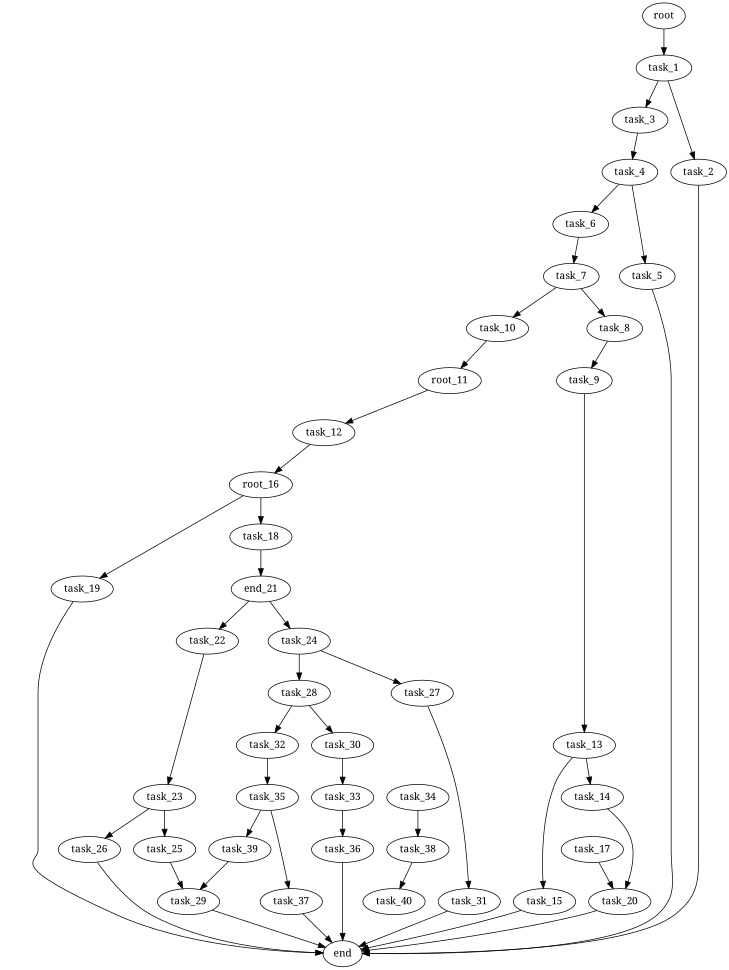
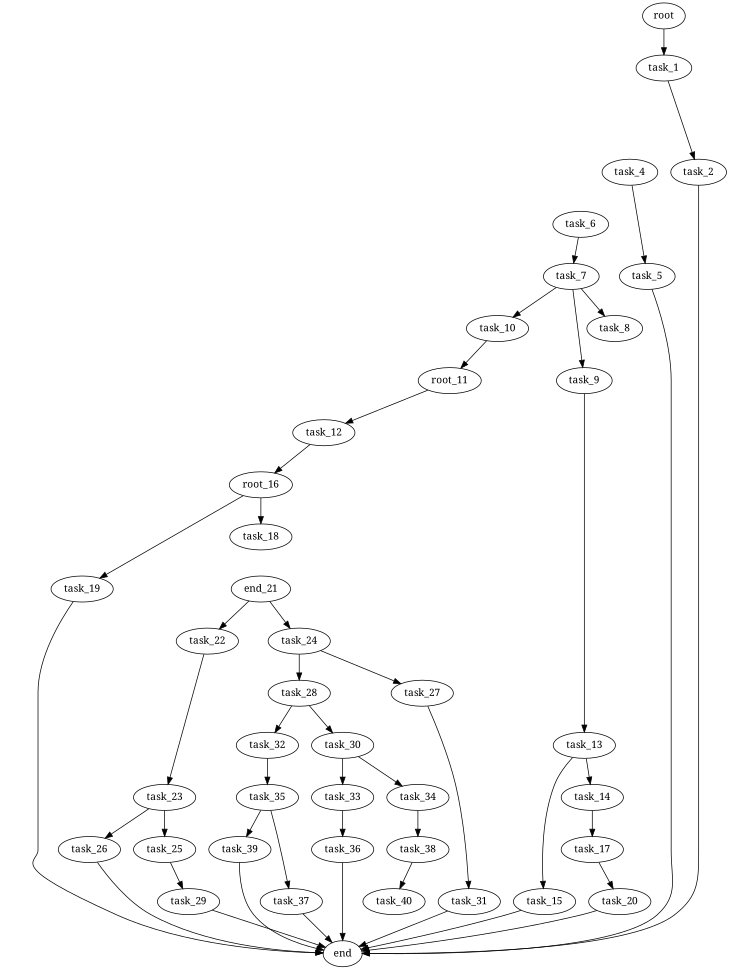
(640, 120) -> none
(608, 196) -> none
(601, 351) -> (577, 325)
(261, 559) -> none
none -> (377, 769)
(632, 841) -> (592, 820)
(217, 873) -> (260, 921)
